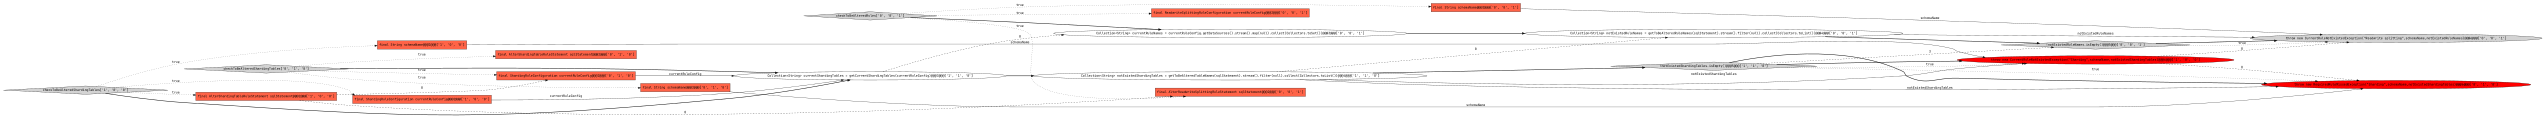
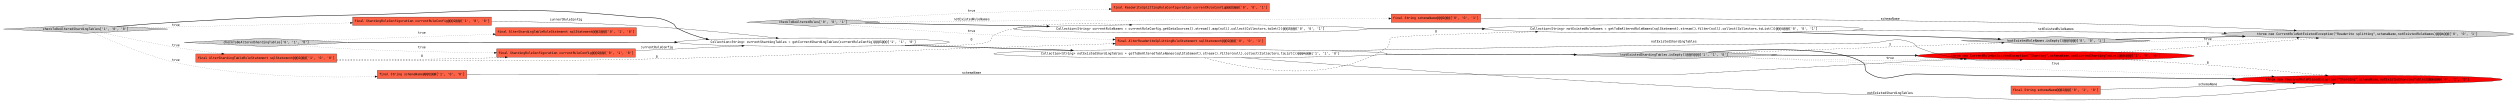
(1020, 5) -> (972, 19)
(463, 85) -> none
